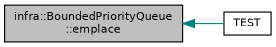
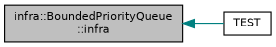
(94, 24) -> (94, 24)
